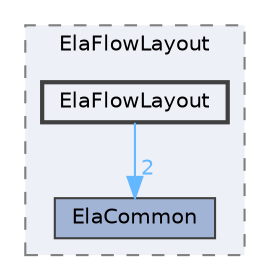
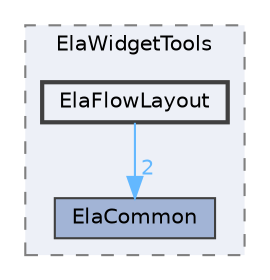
(135, 45) -> (135, 45)
